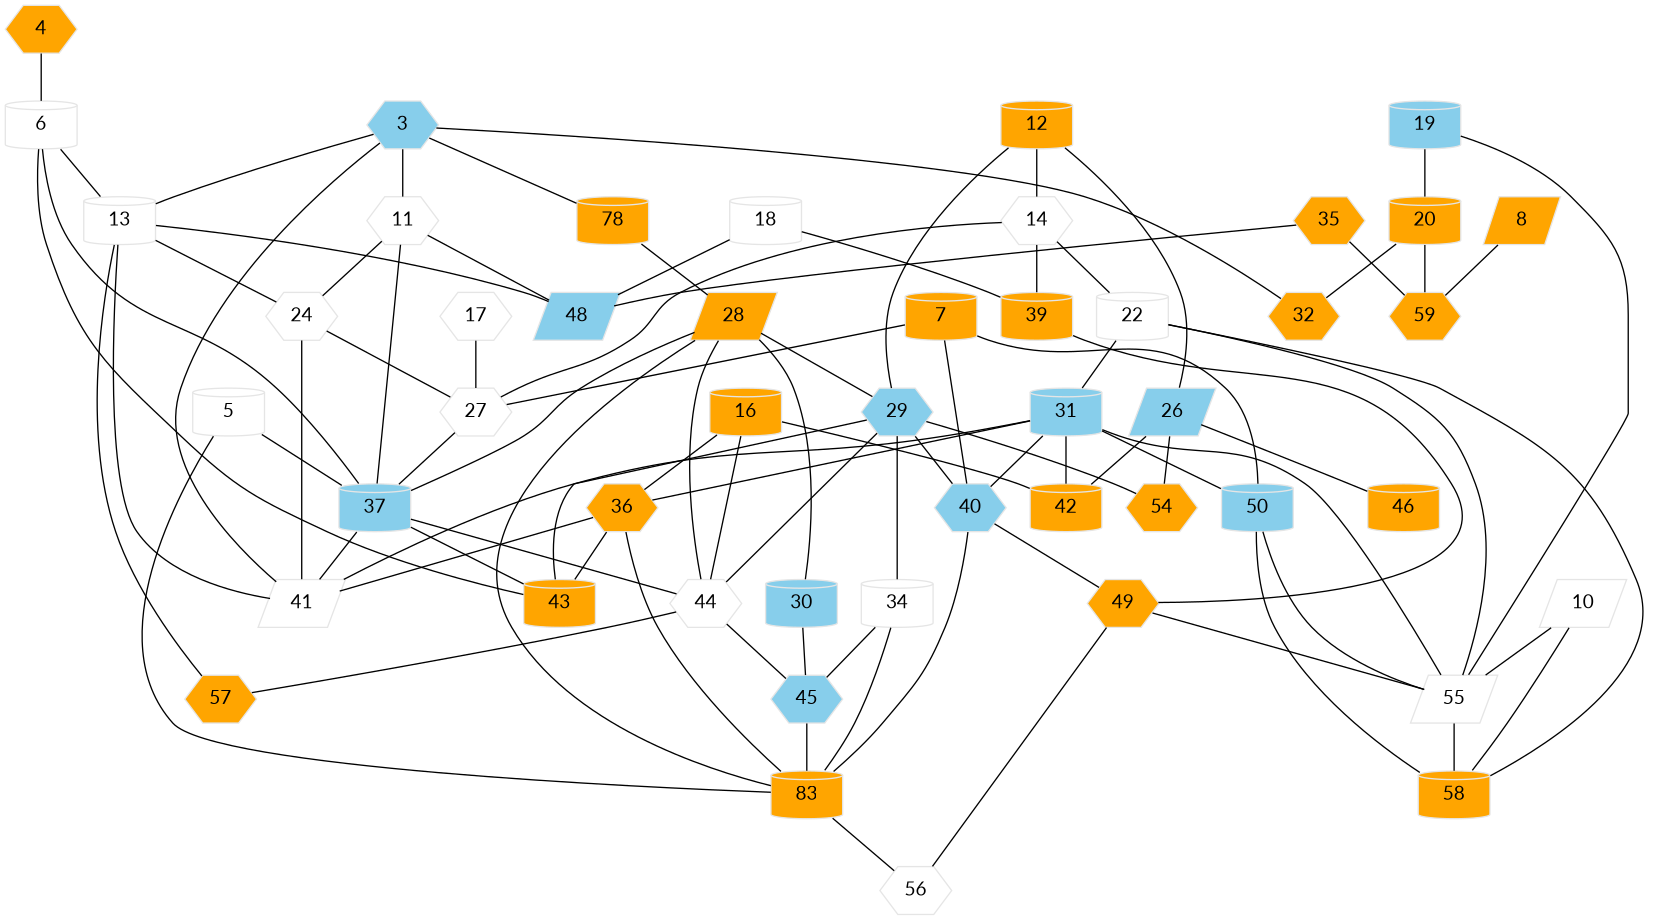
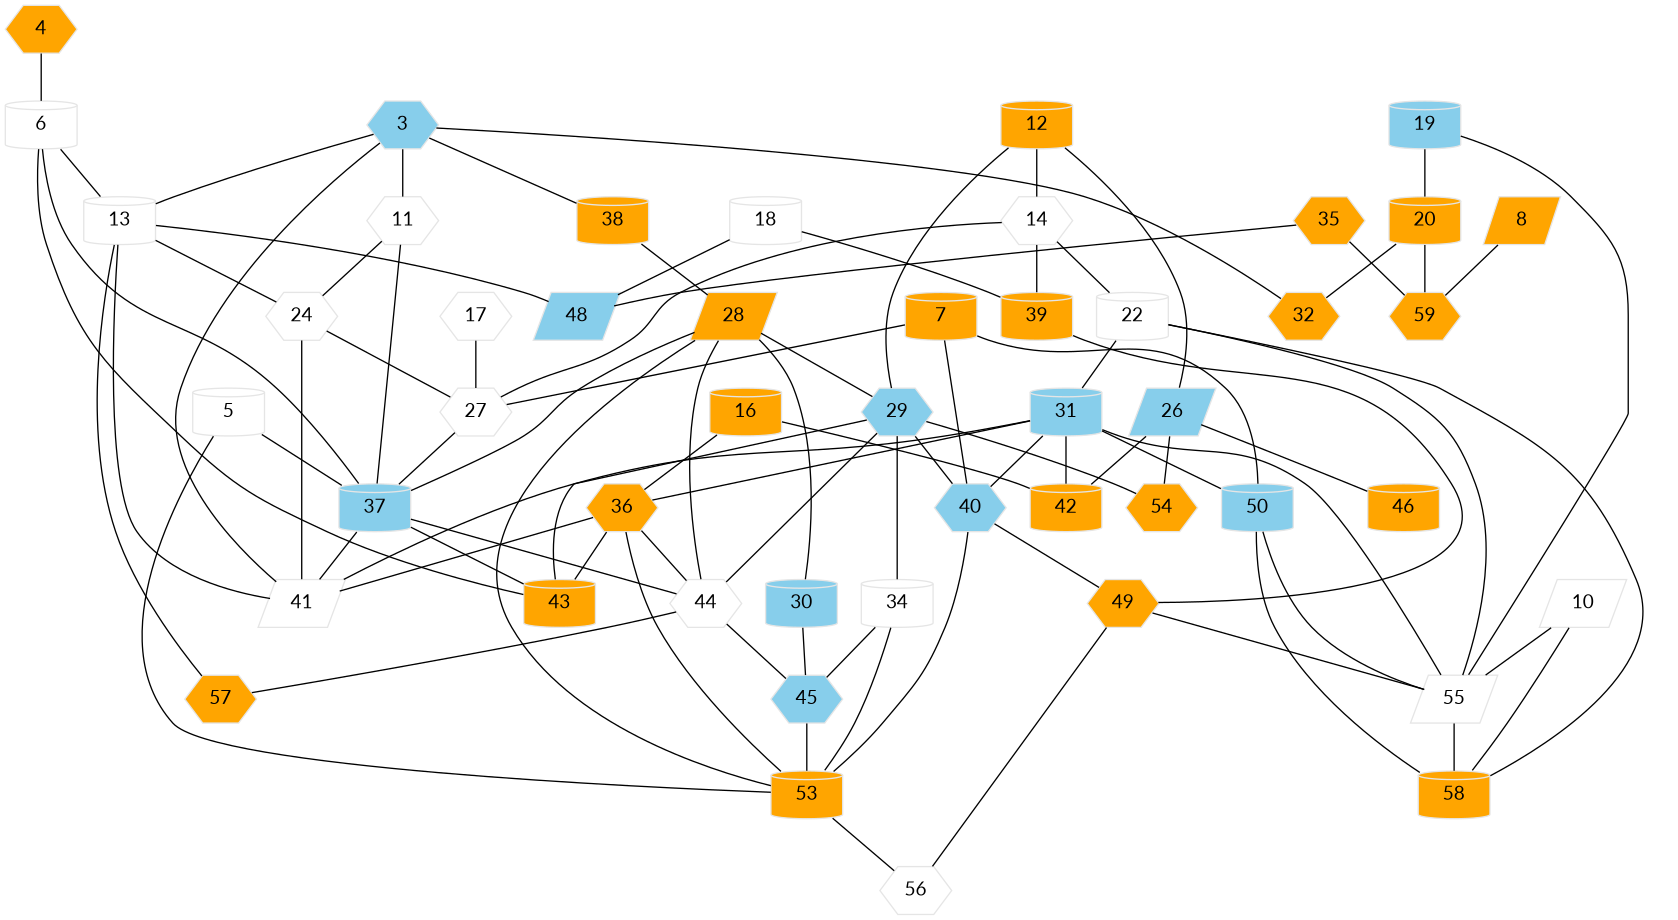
(613, 221) -> (613, 221)
(488, 268) -> none
(726, 508) -> (664, 556)
(807, 795) -> (807, 795)
